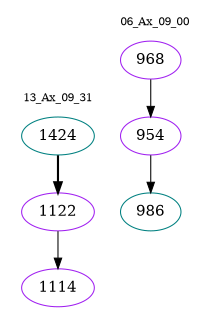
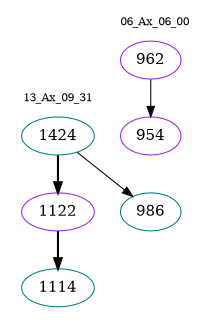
(155, 23) -> (155, 23)
(151, 60) -> (151, 60)
(151, 169) -> (96, 167)
(58, 245) -> (58, 245)
(58, 288) -> (58, 288)
